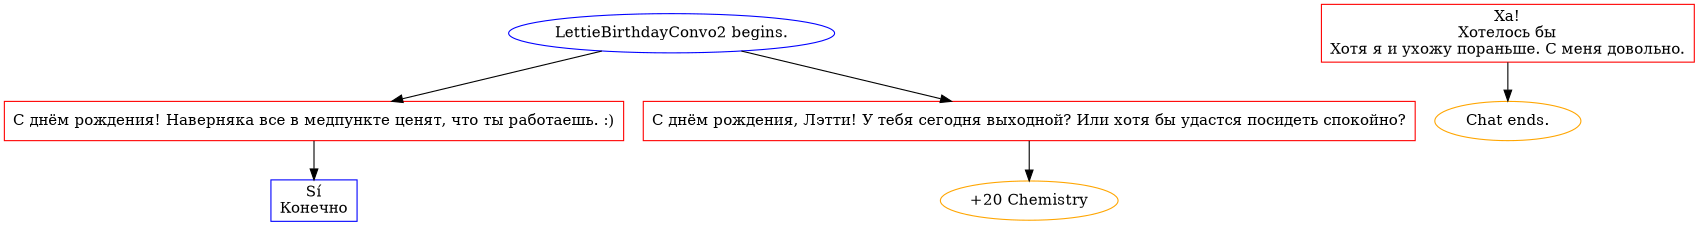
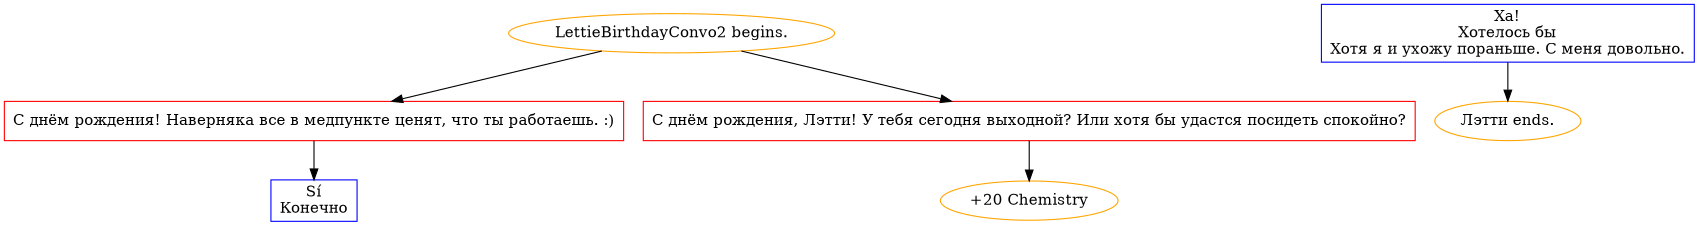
(672, 33) -> (672, 33)
(1508, 33) -> (1508, 33)
(1508, 121) -> (1508, 121)
